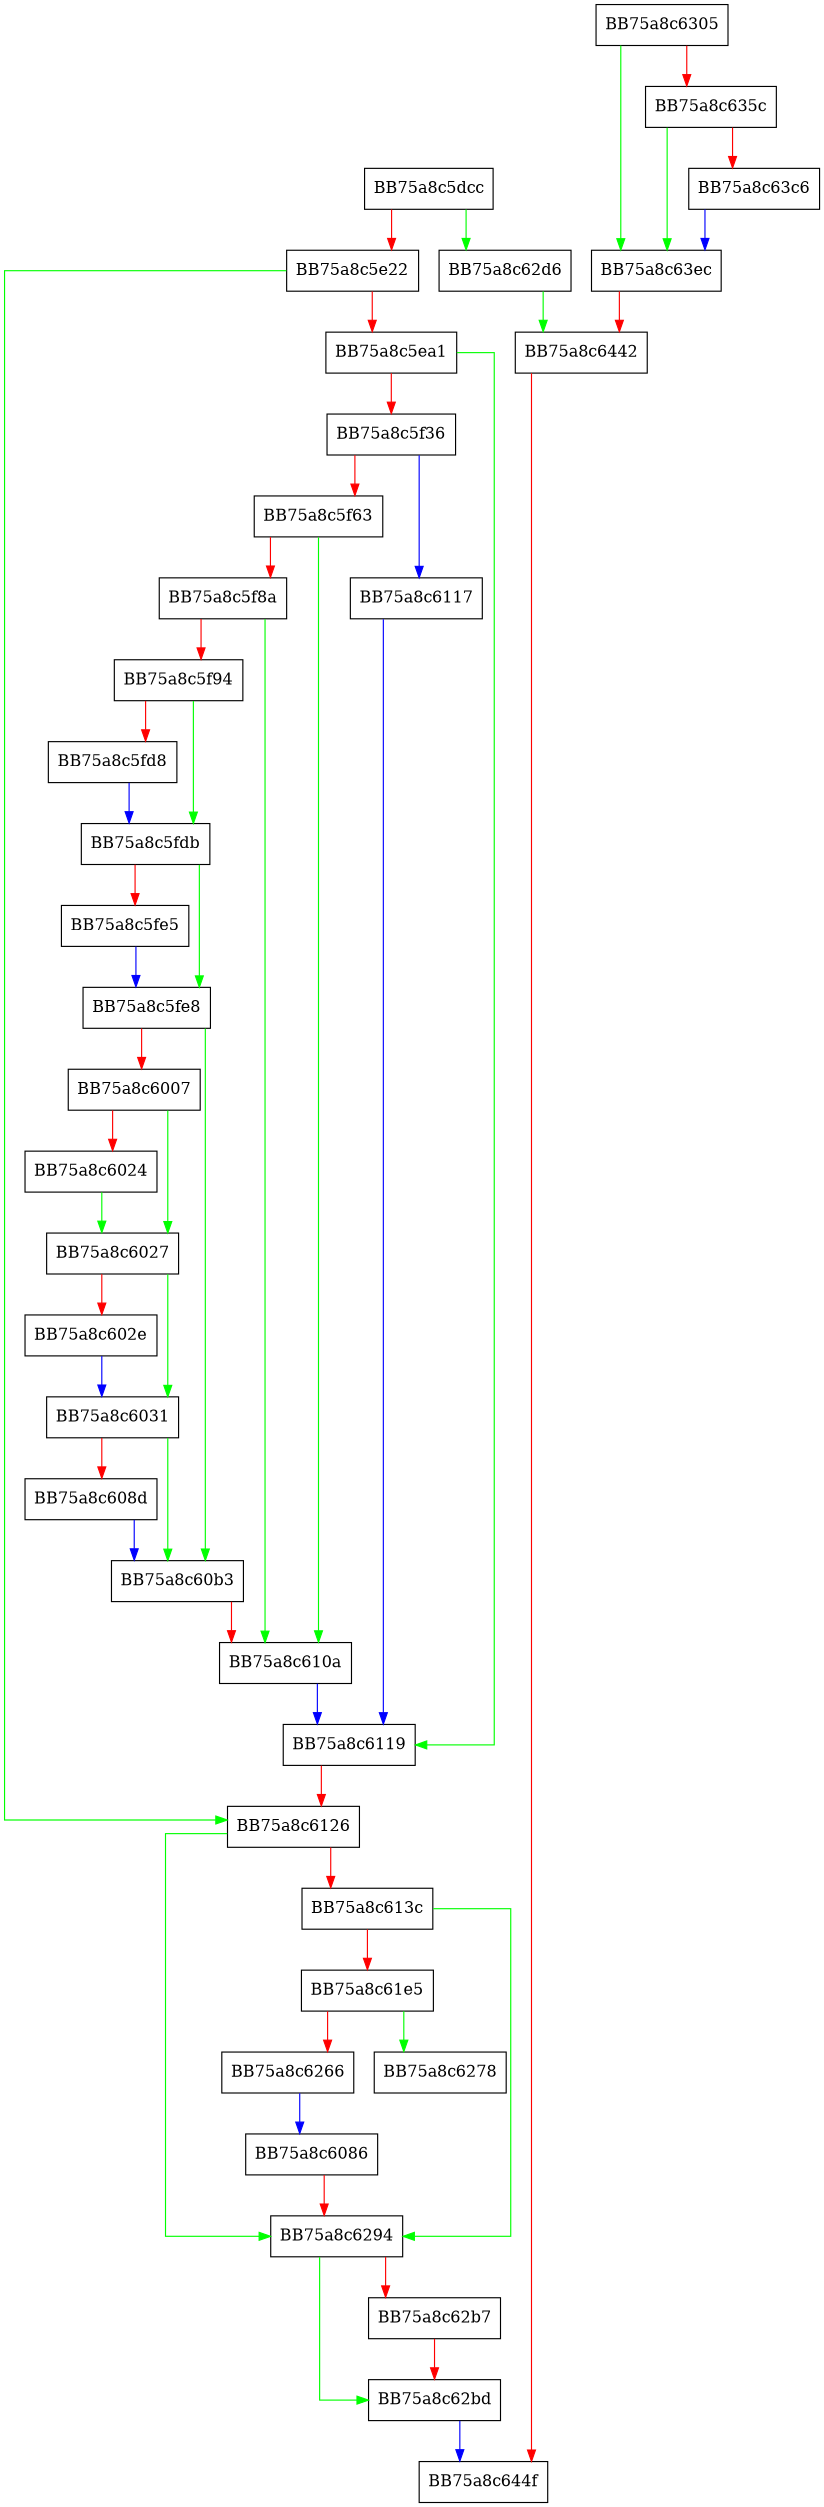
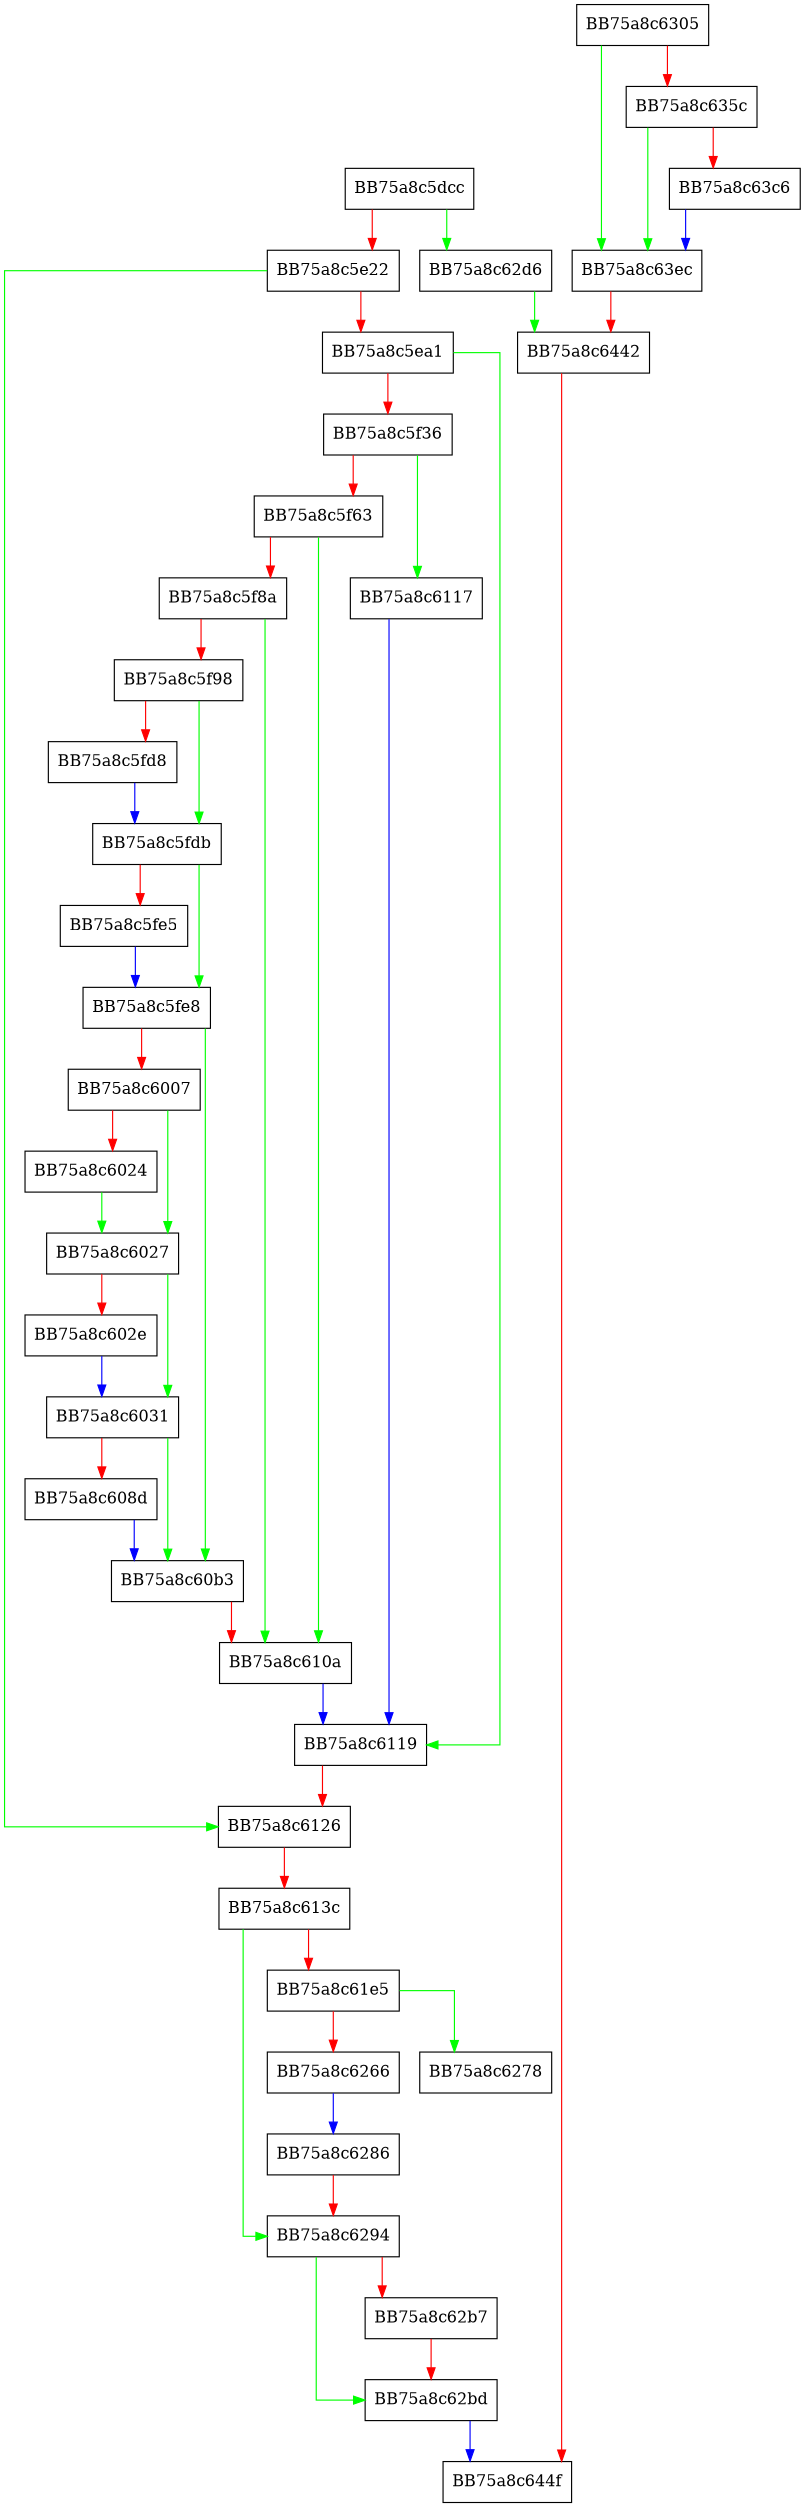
(419, 511) -> (417, 511)
(179, 680) -> (179, 680)
(166, 2051) -> none
(312, 2154) -> (333, 2154)
